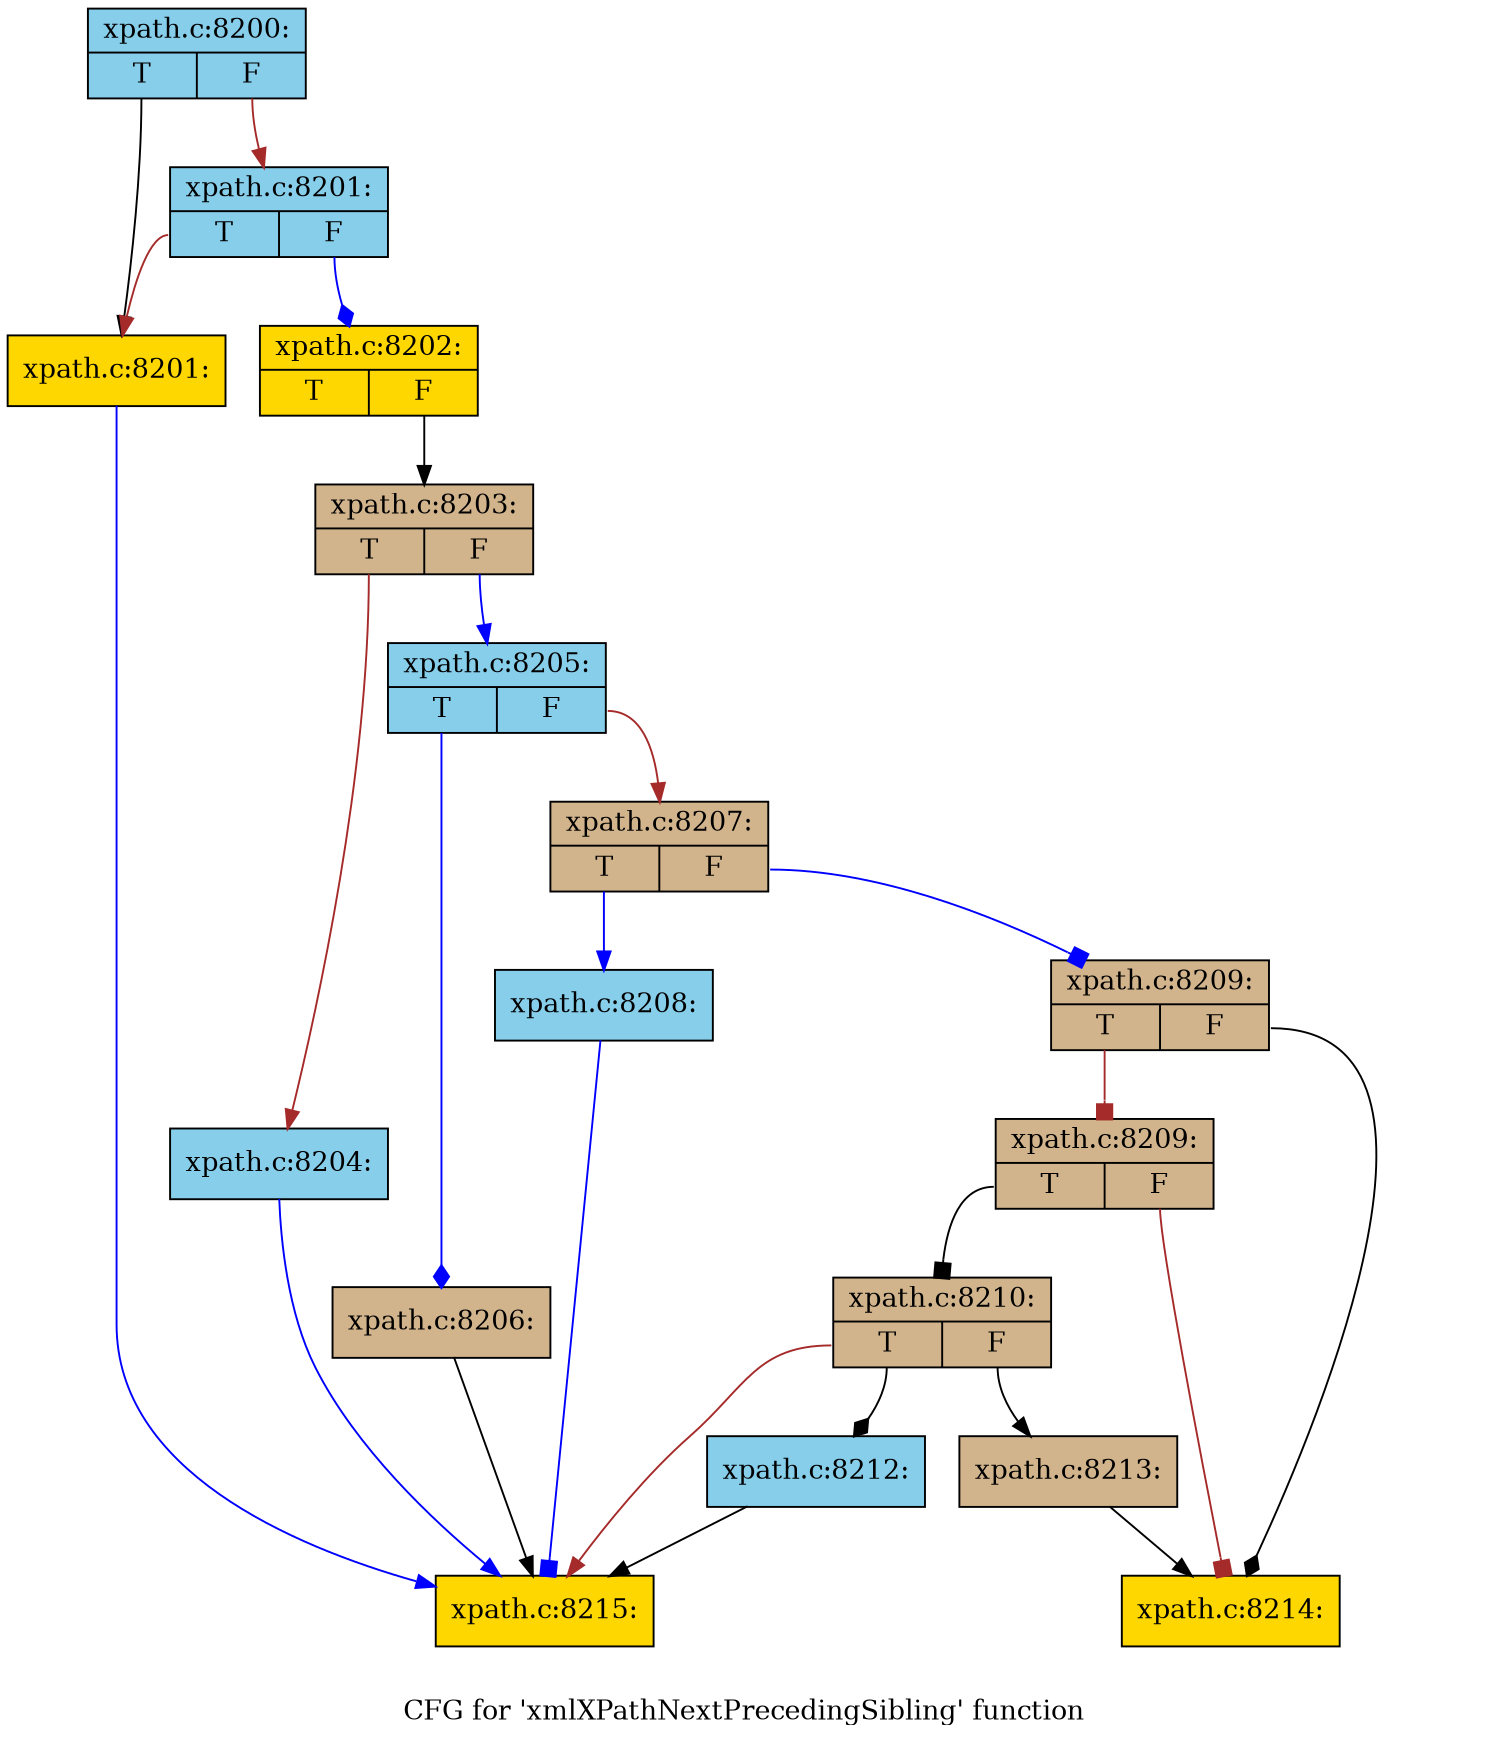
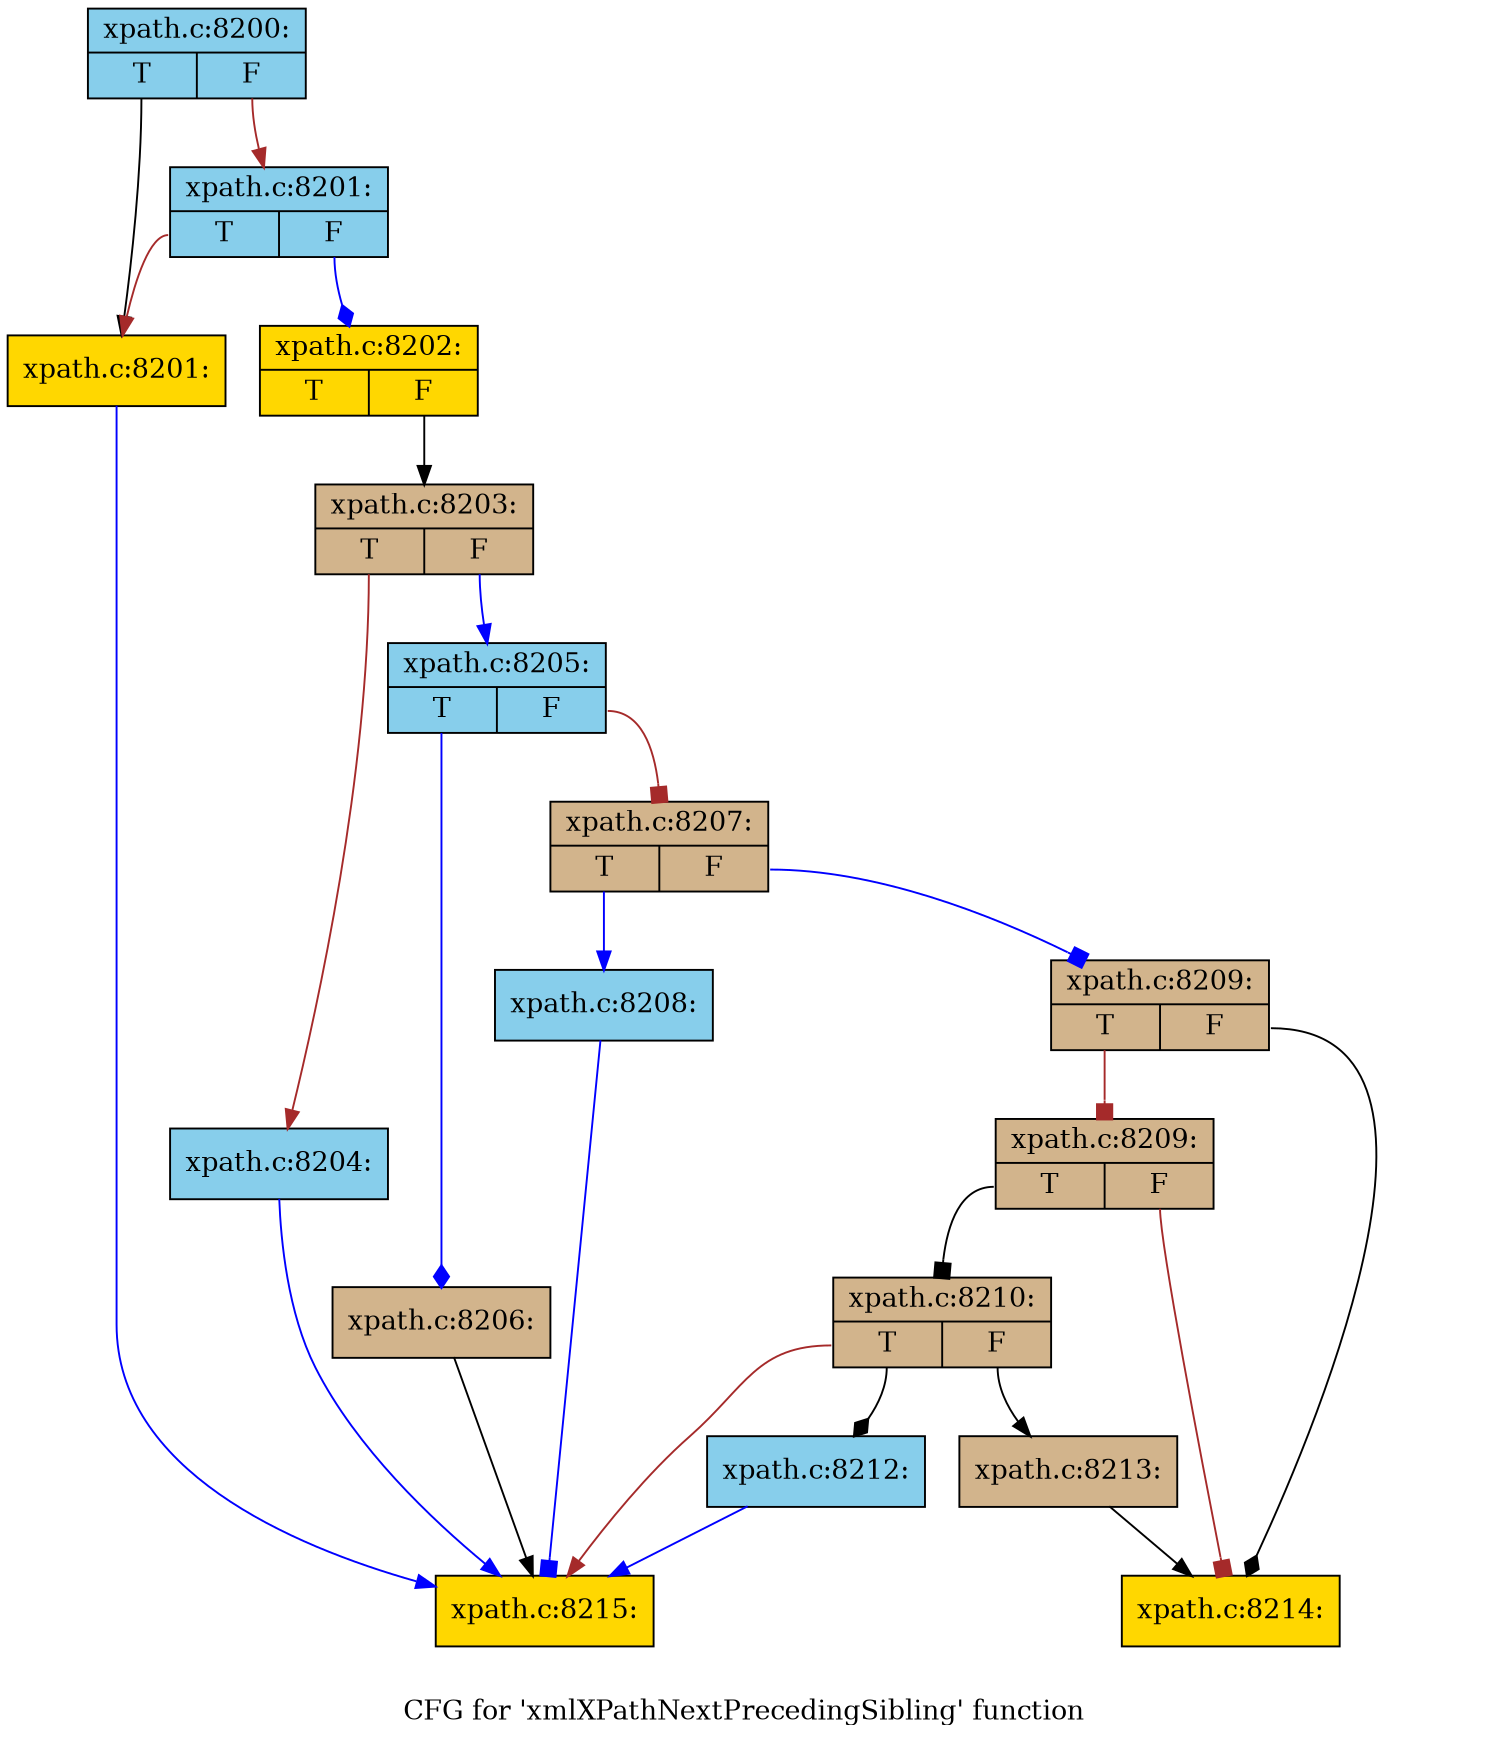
(645, 737) -> (645, 737)
(687, 1537) -> (687, 1537)
